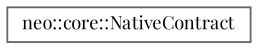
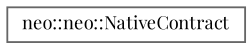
(129, 25) -> (126, 25)
